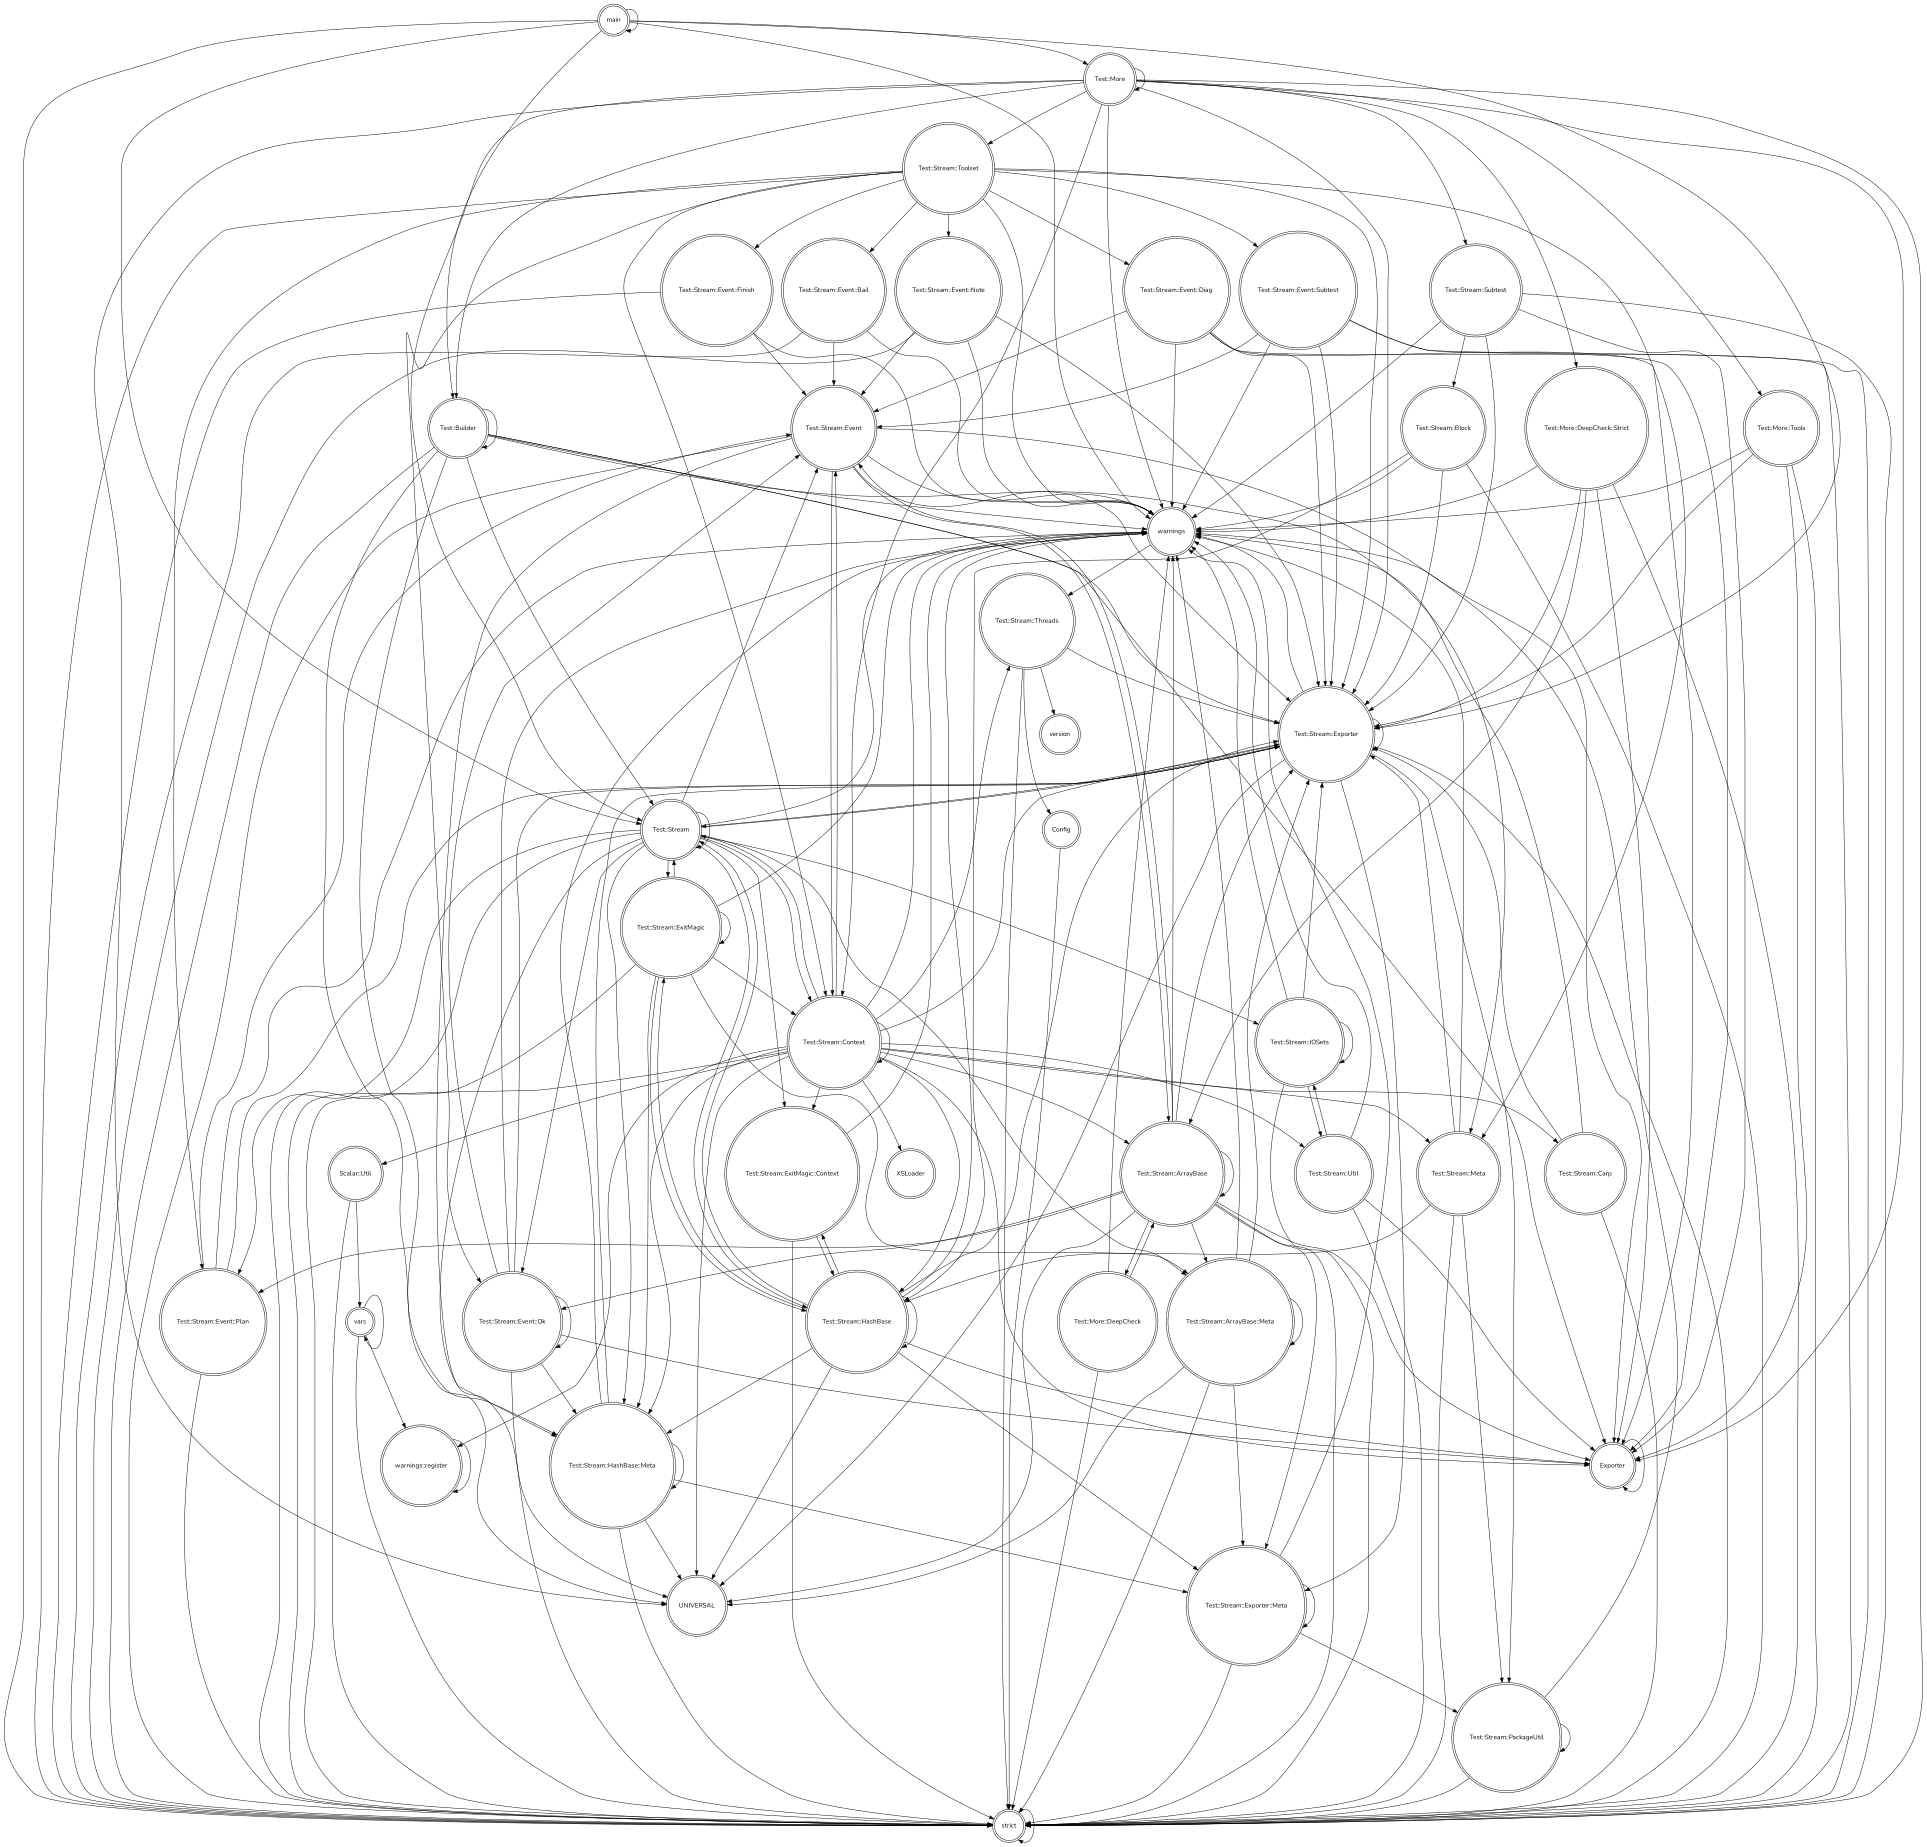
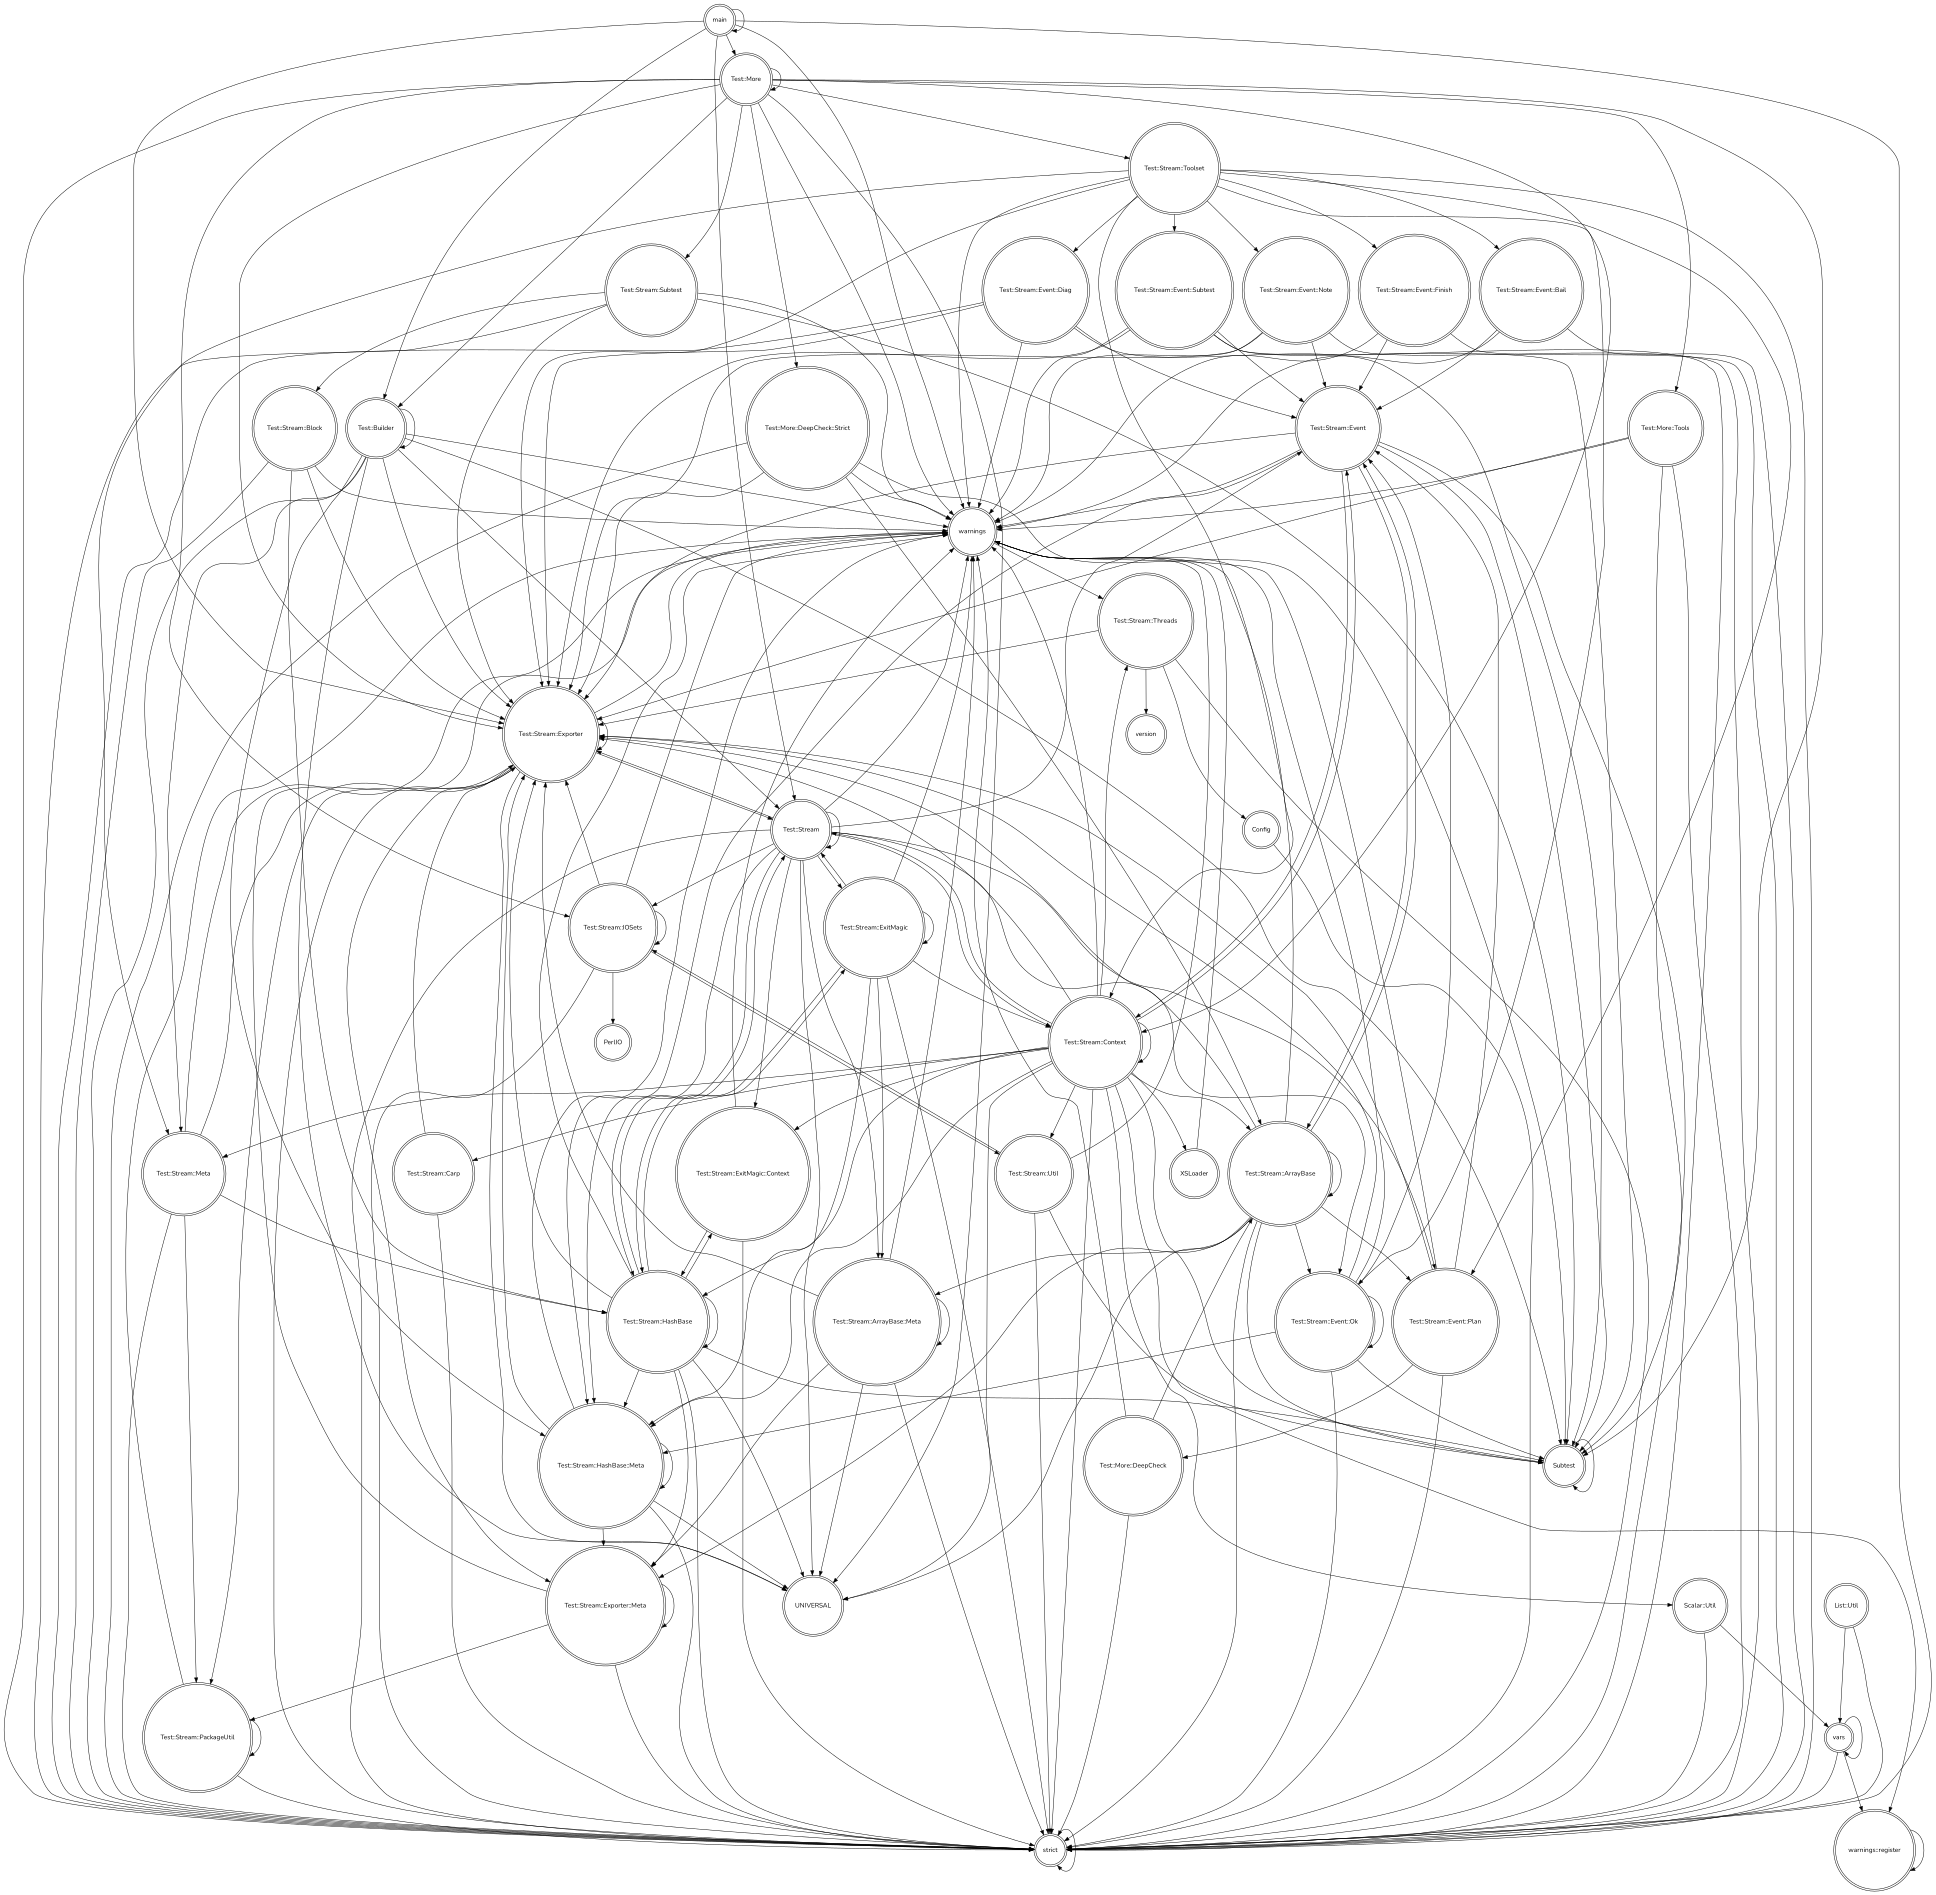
(448, 253) -> (182, 401)
(1501, 744) -> (1226, 753)
none -> (613, 1042)
(1138, 1246) -> (1312, 1423)
(1613, 1466) -> (1564, 1466)
none -> (1846, 1606)
none -> (711, 1733)
